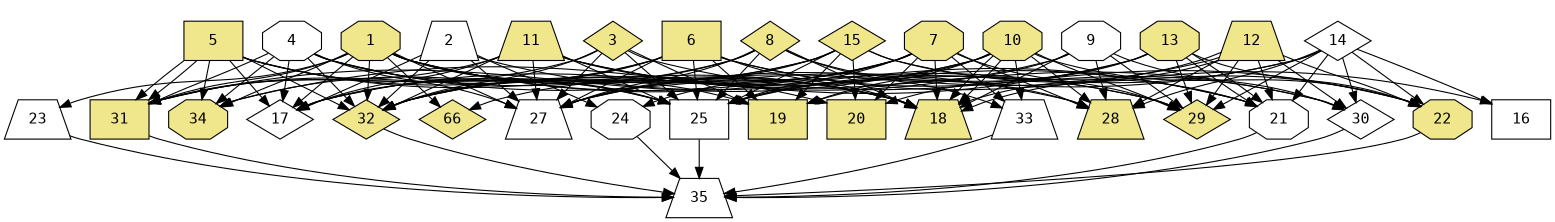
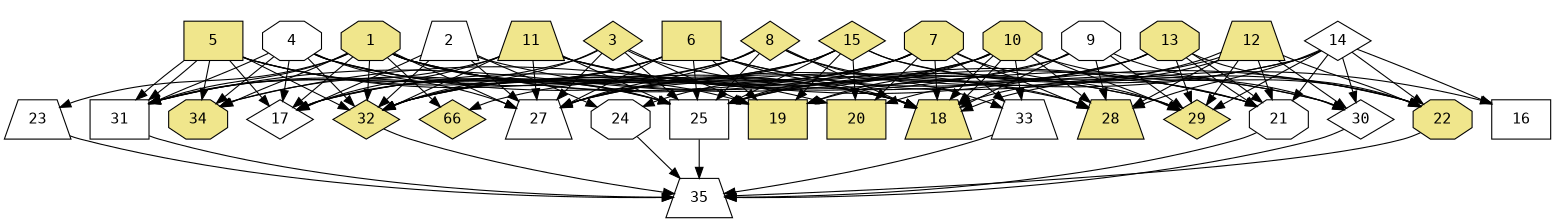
(120, 119) -> (120, 119)
